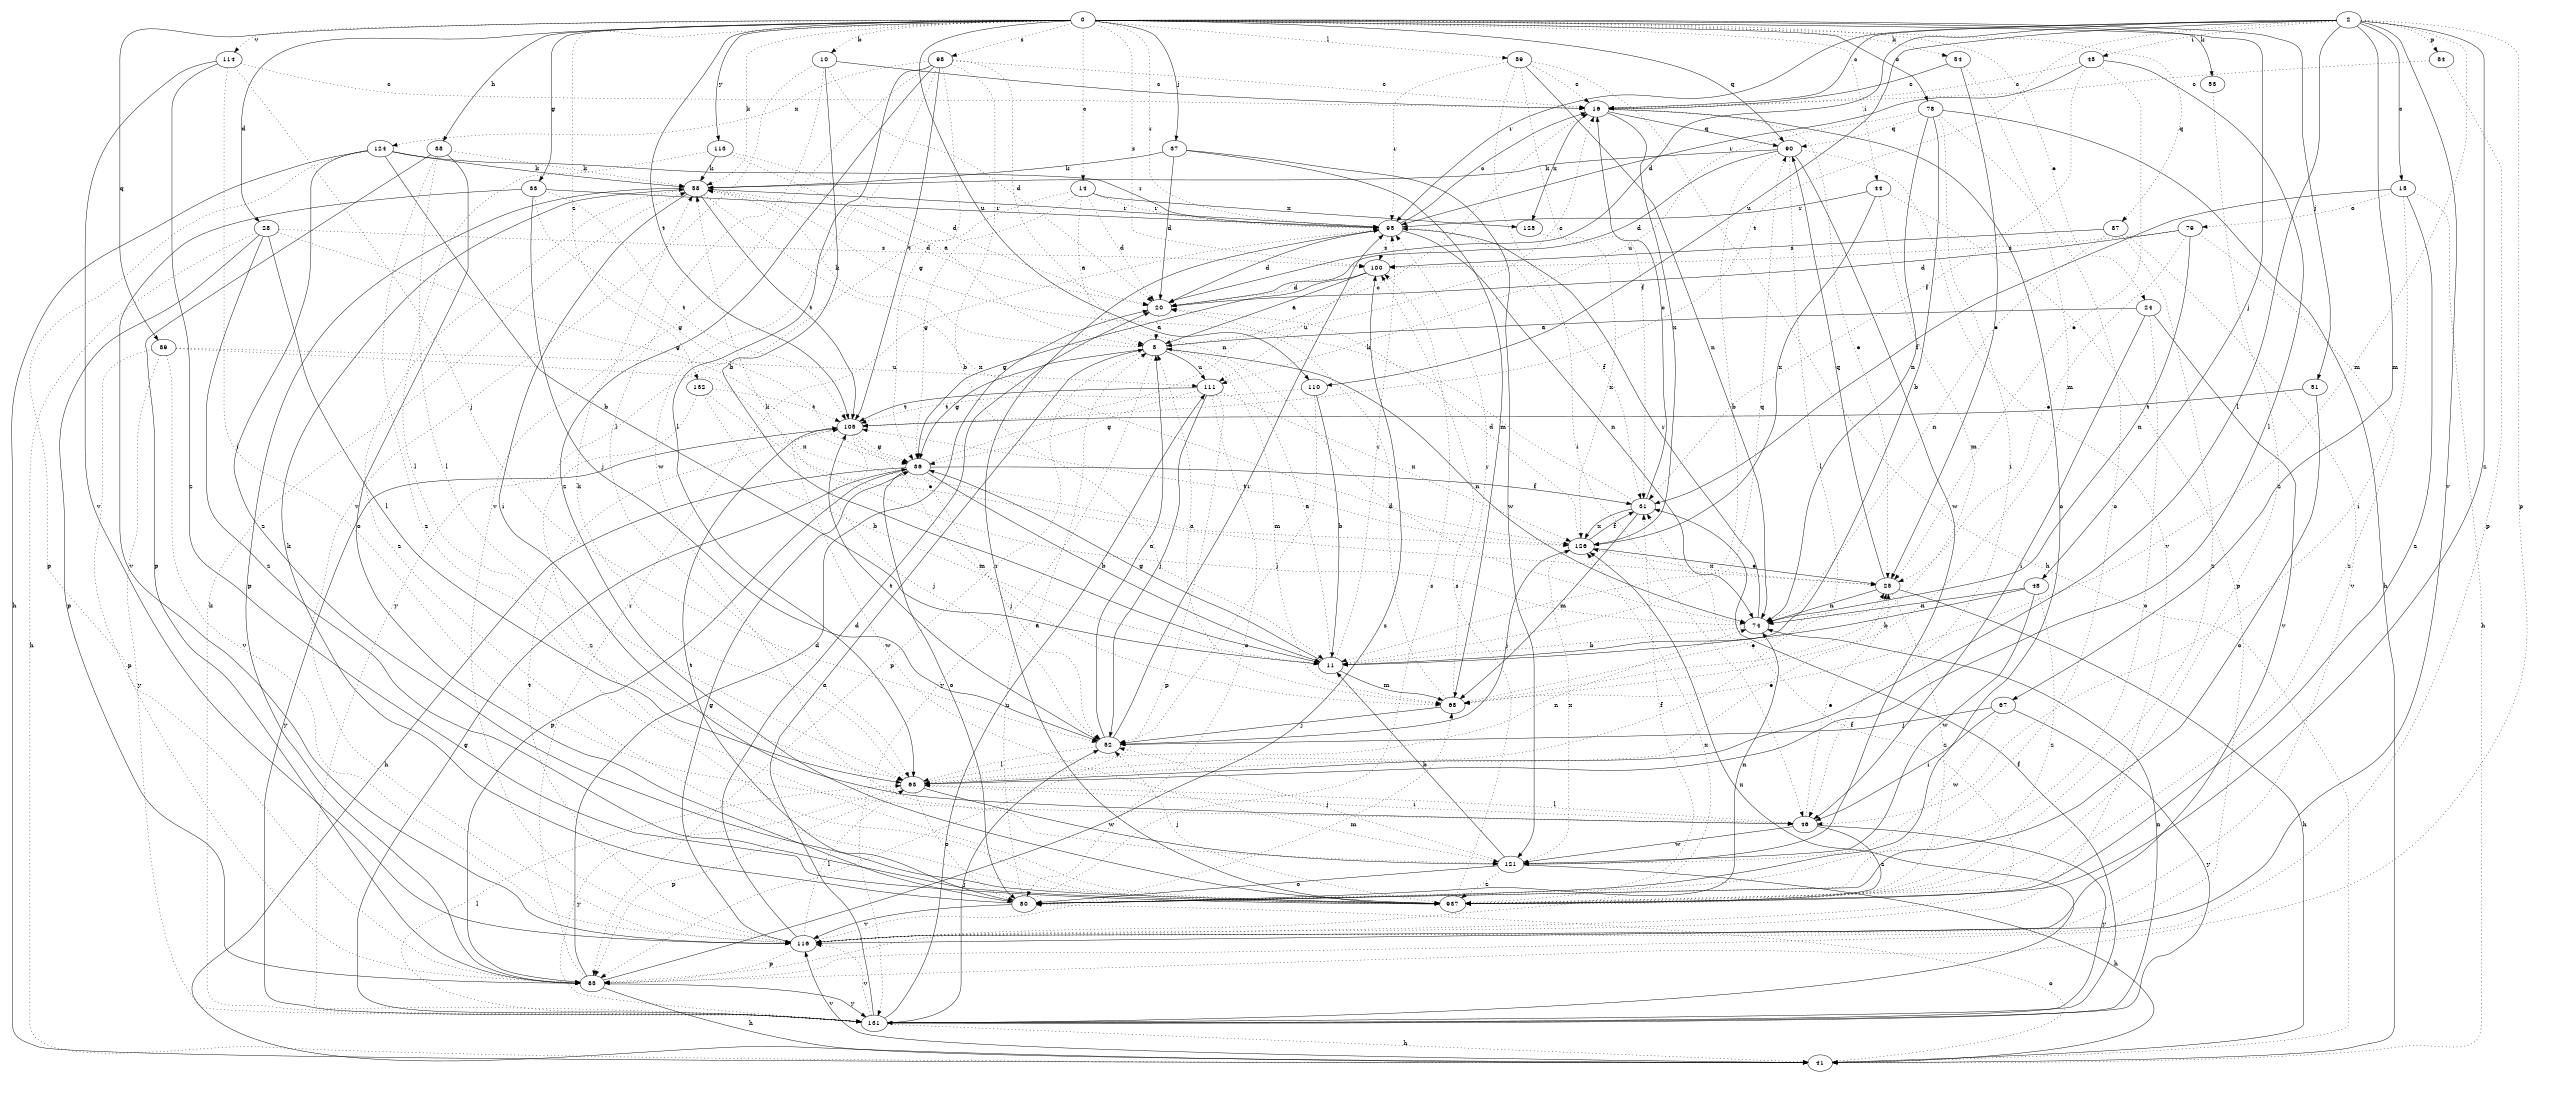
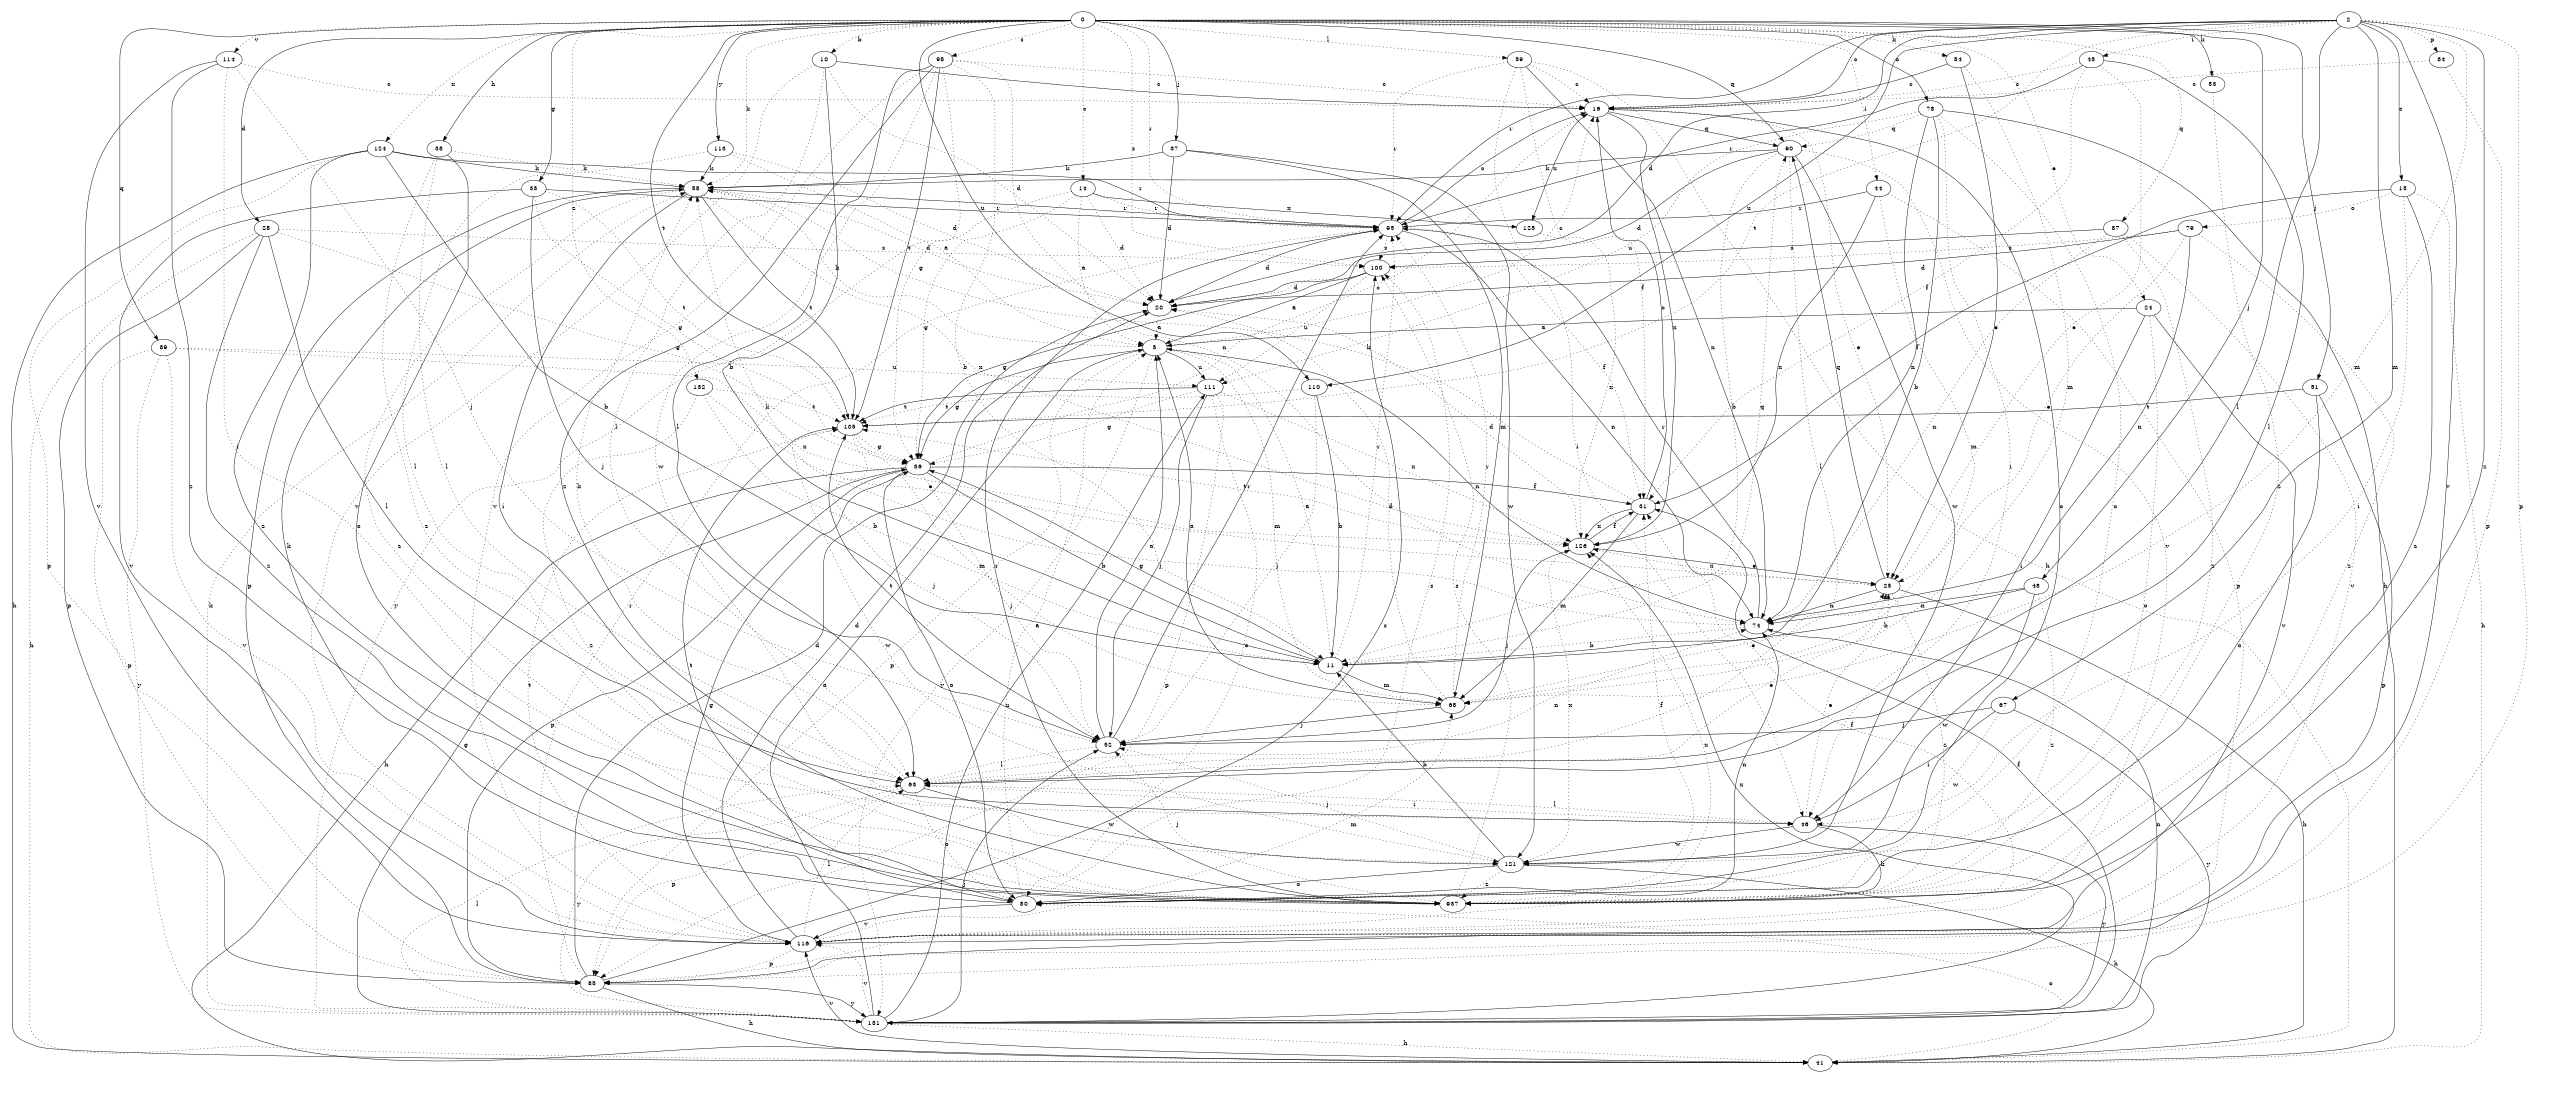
(668, 132) -> (712, 26)
(158, 597) -> (1266, 941)
(1198, 621) -> (1198, 621)
(266, 797) -> none
(1883, 864) -> (1883, 864)
